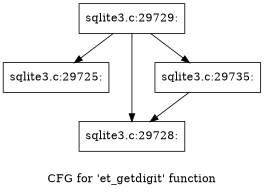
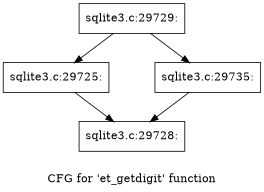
(132, 73) -> (91, 104)
